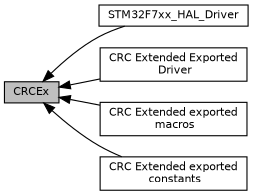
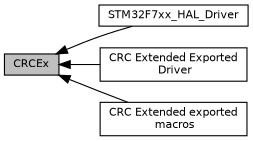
(174, 174) -> none
